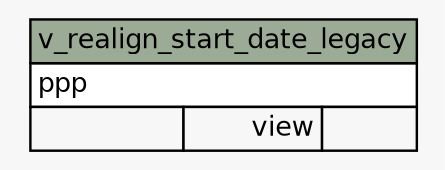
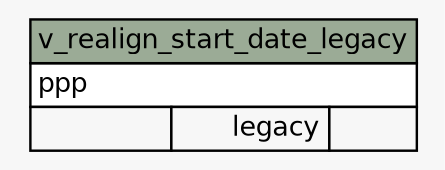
(283, 128) -> (277, 128)
